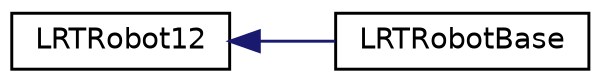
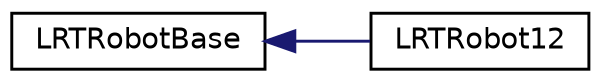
(297, 41) -> (332, 41)
